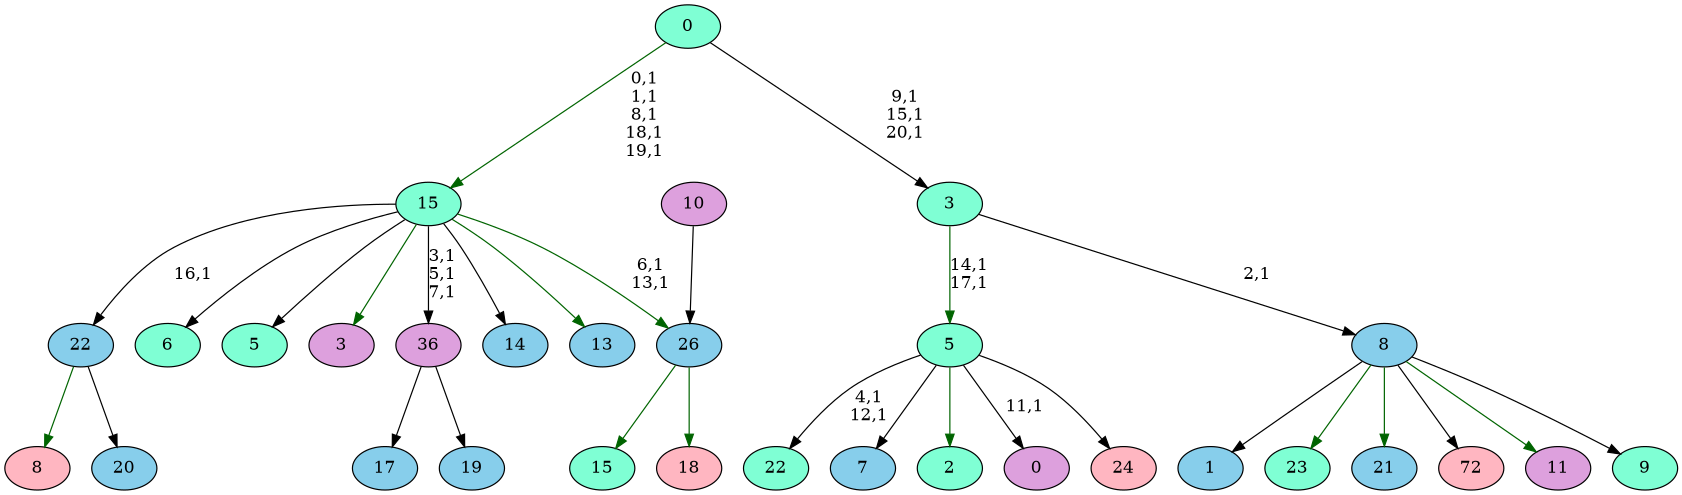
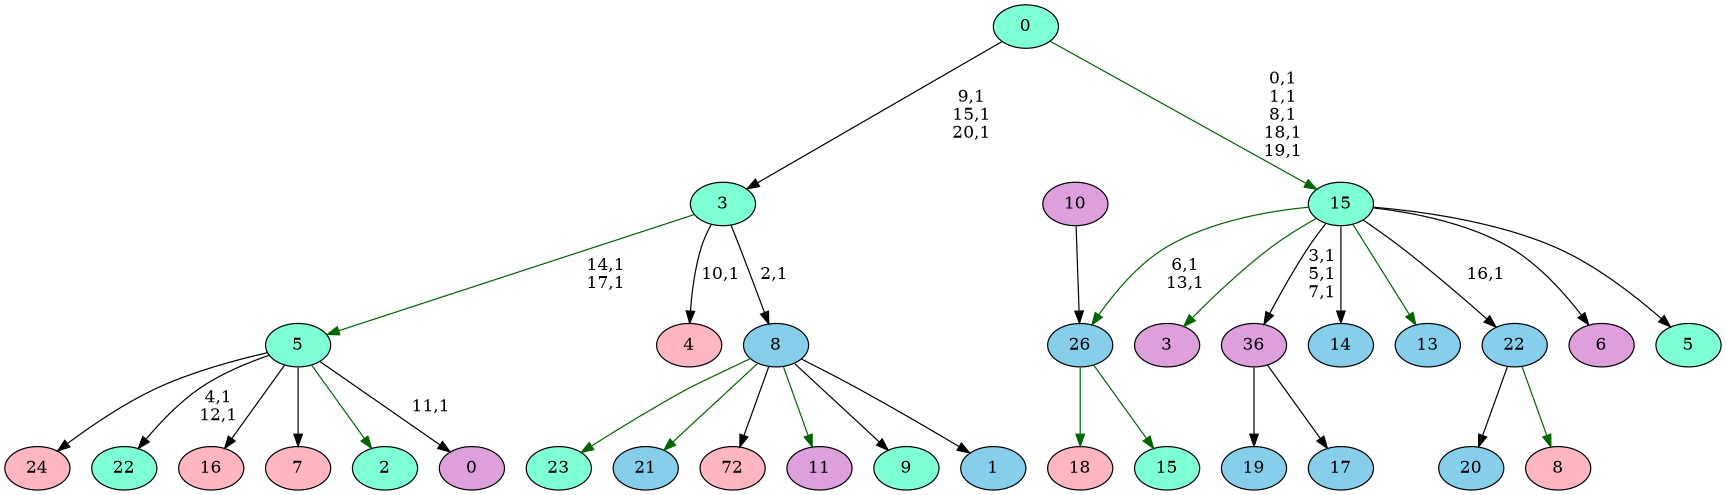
(168, 345) -> (1602, 345)
none -> (689, 345)
none -> (211, 468)
(863, 468) -> (298, 468)
